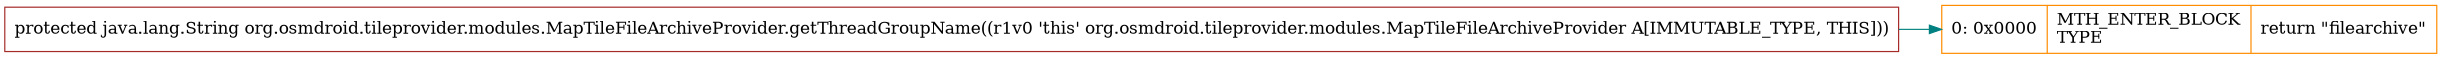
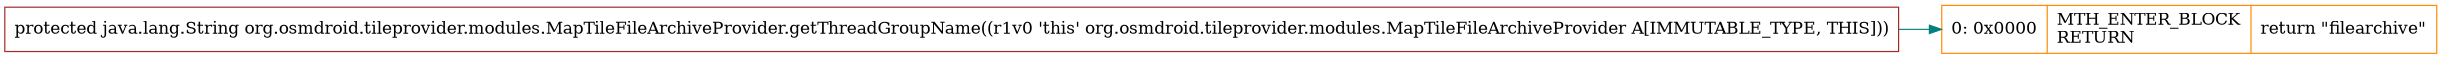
(2080, 38) -> (2096, 38)
